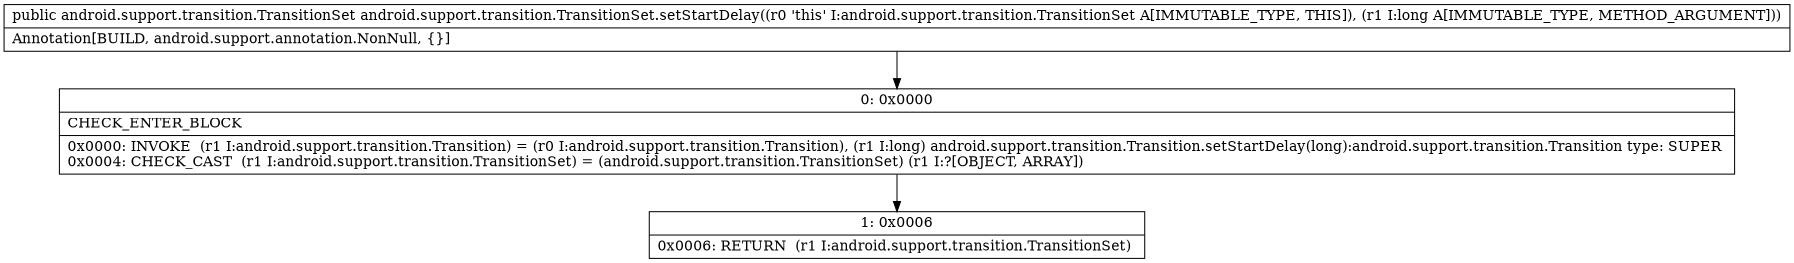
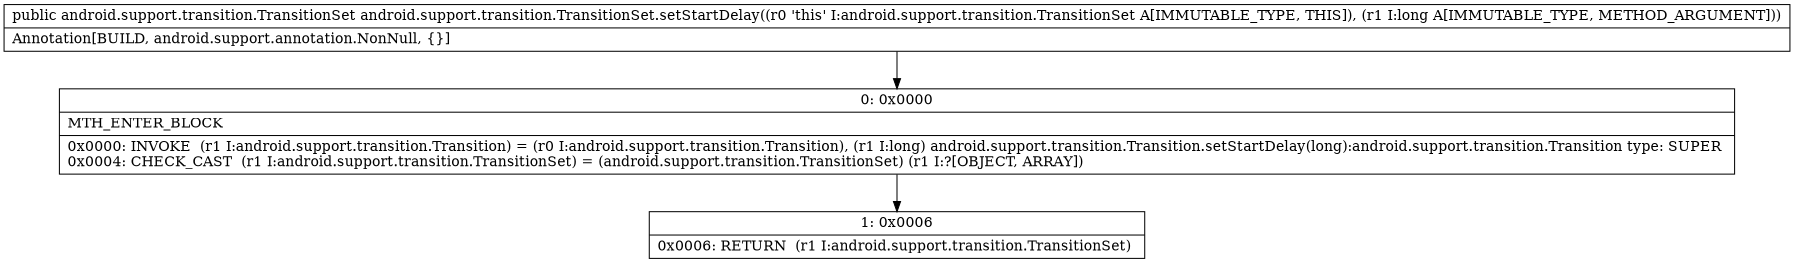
(155, 123) -> (146, 123)
